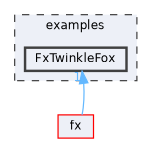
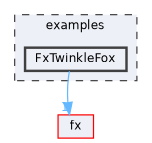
(84, 99) -> (68, 88)
